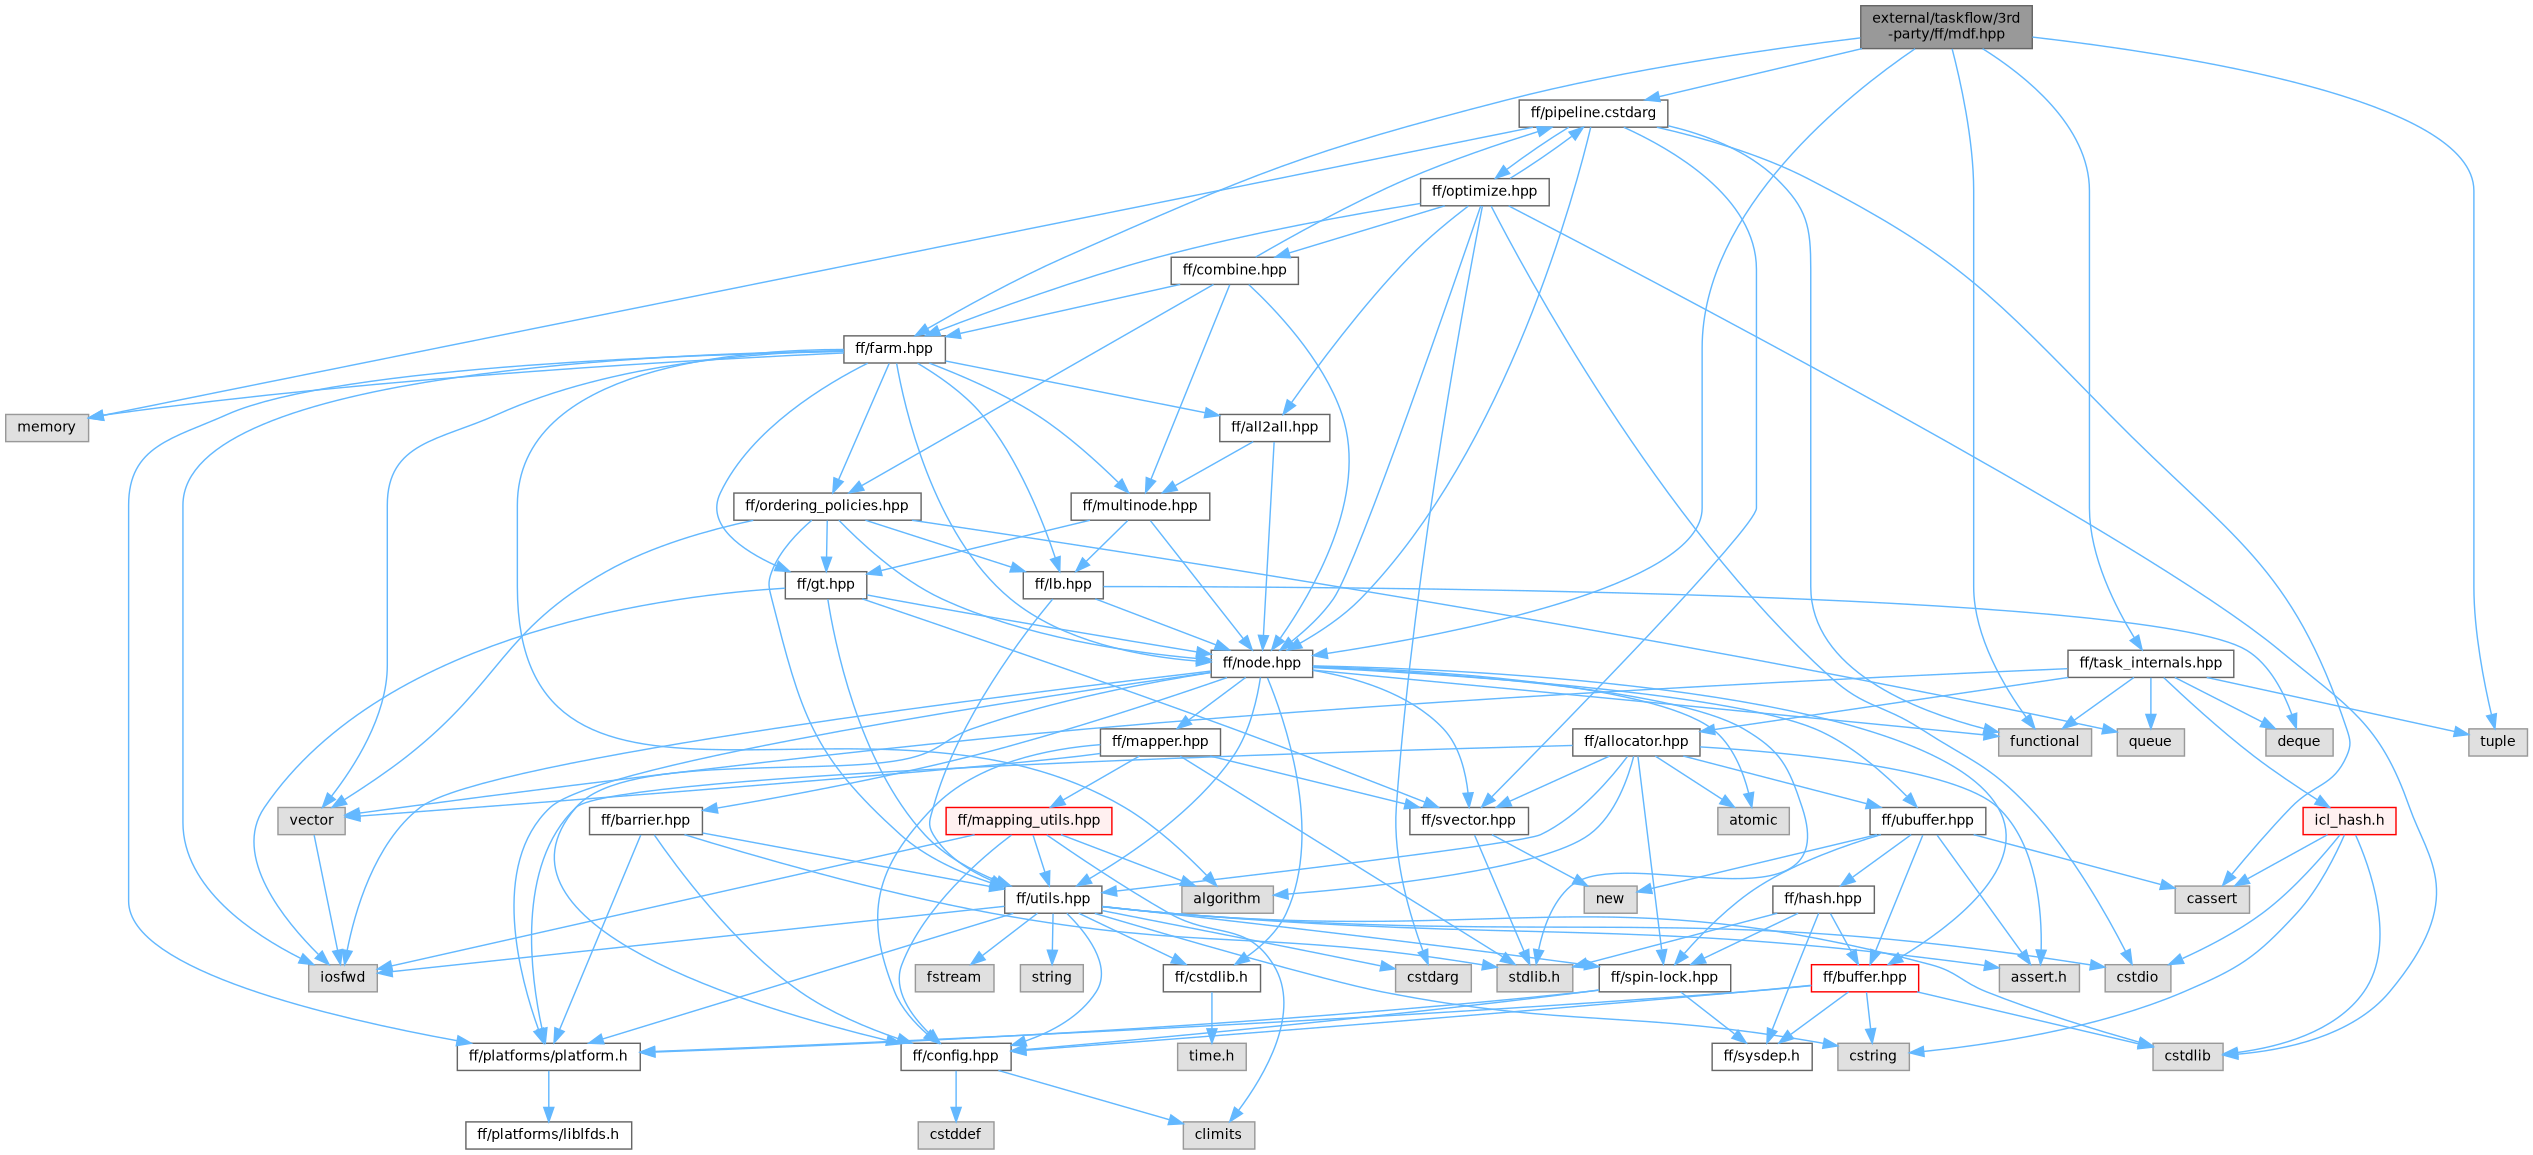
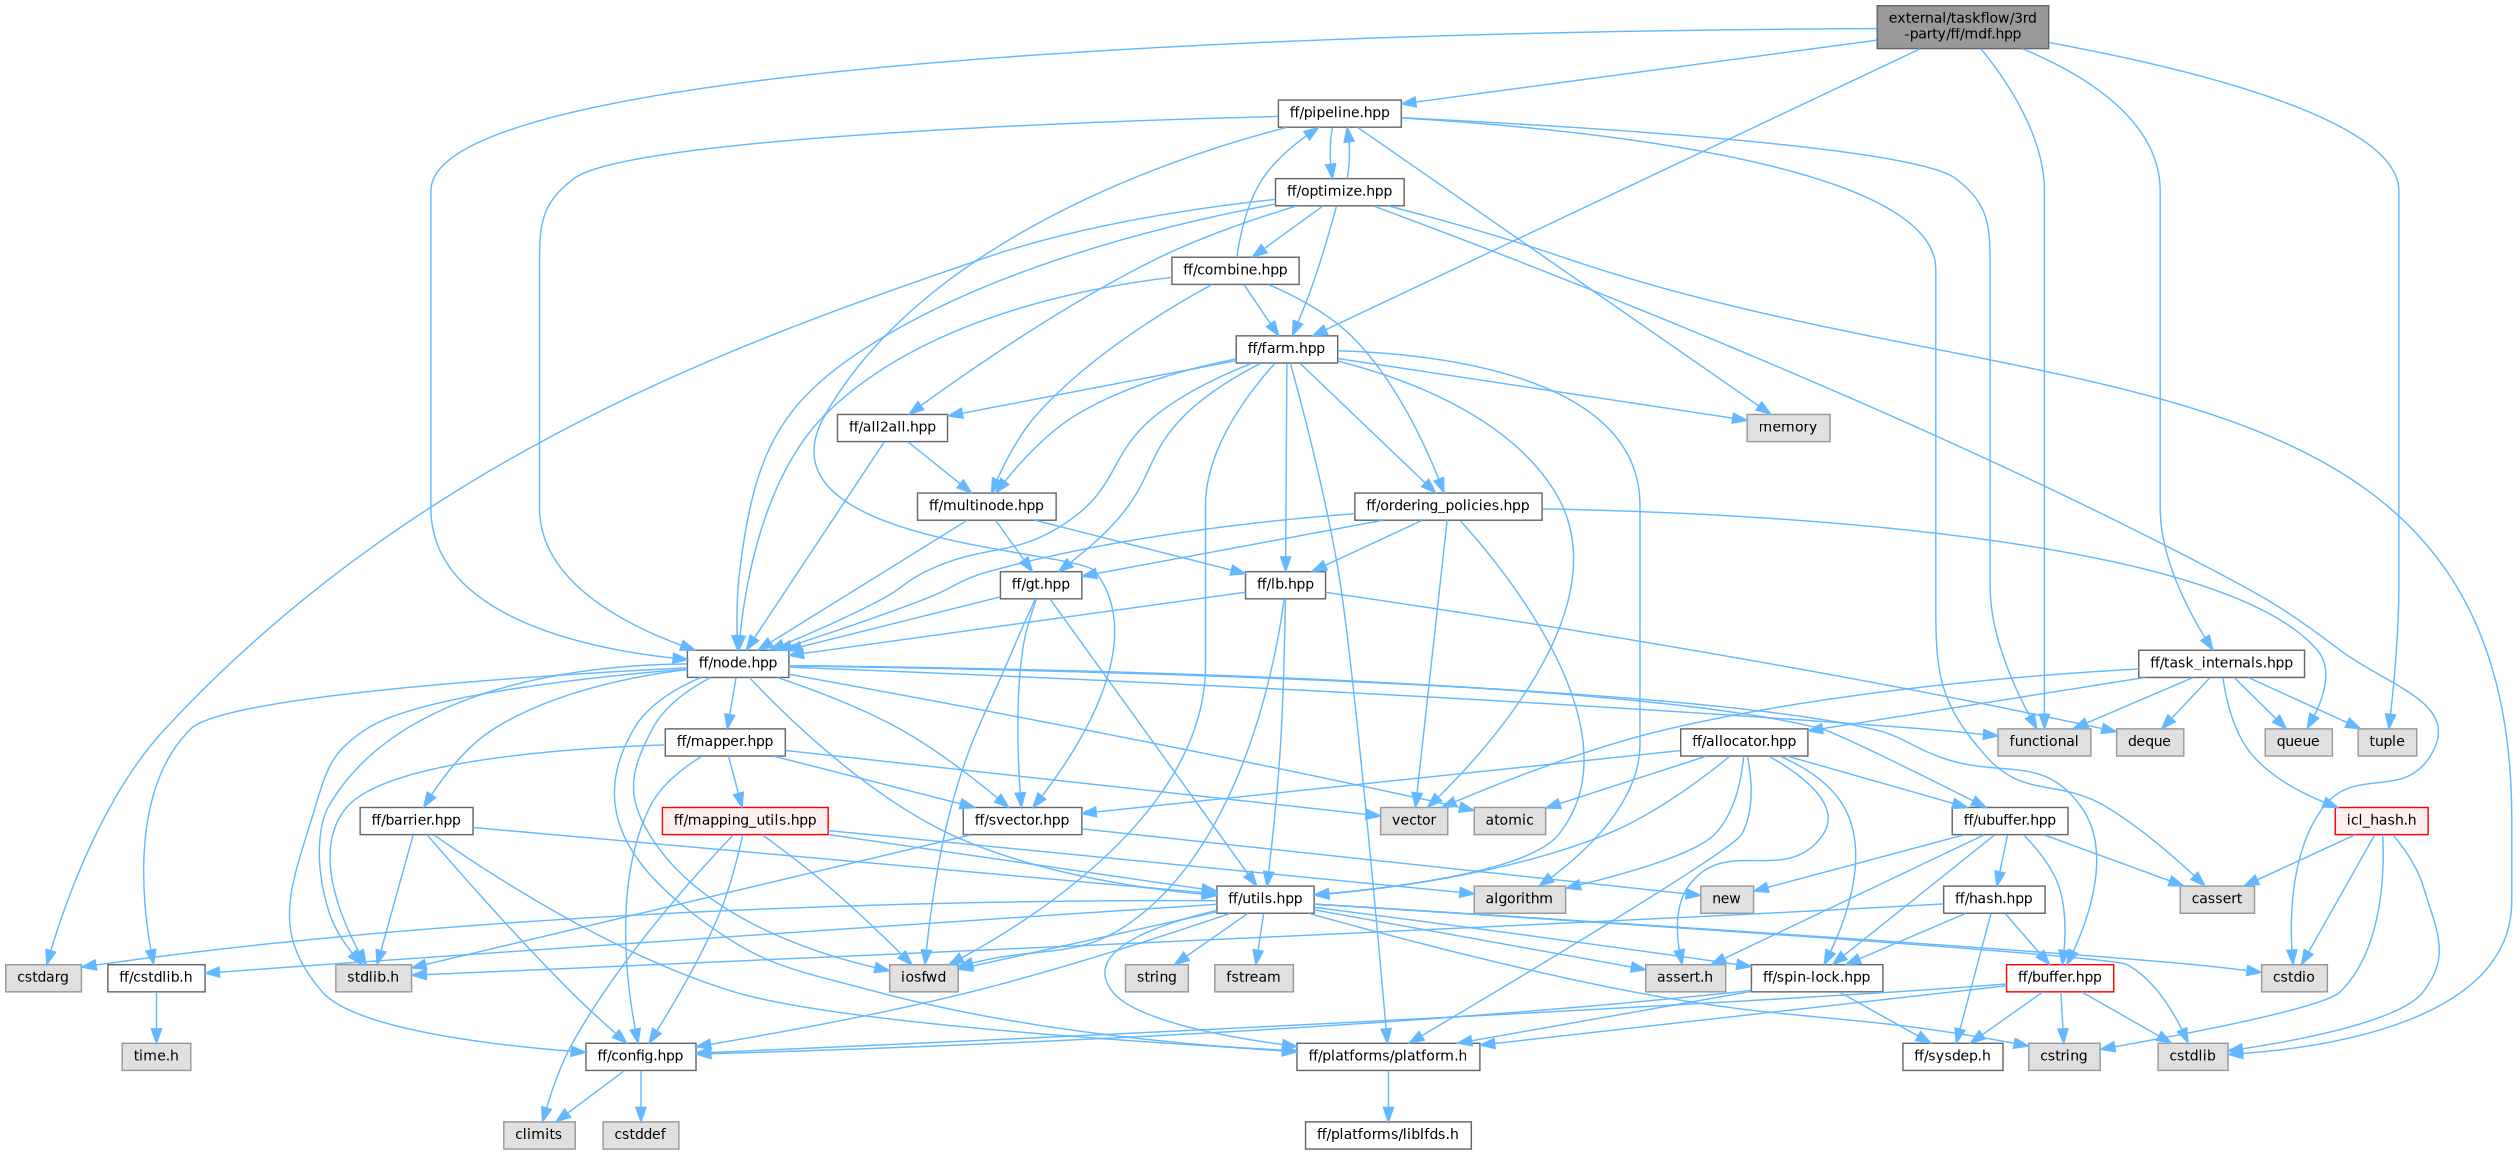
(1594, 114) -> (1340, 114)
(326, 893) -> (1219, 814)
